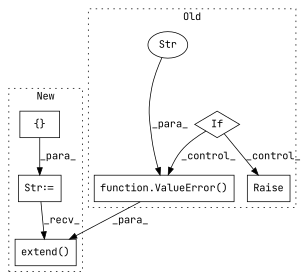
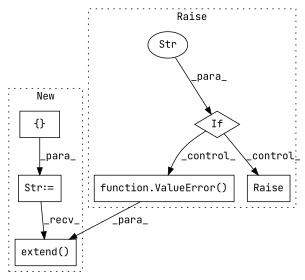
(192, 17) -> (192, 17)
(149, 112) -> (191, 83)
